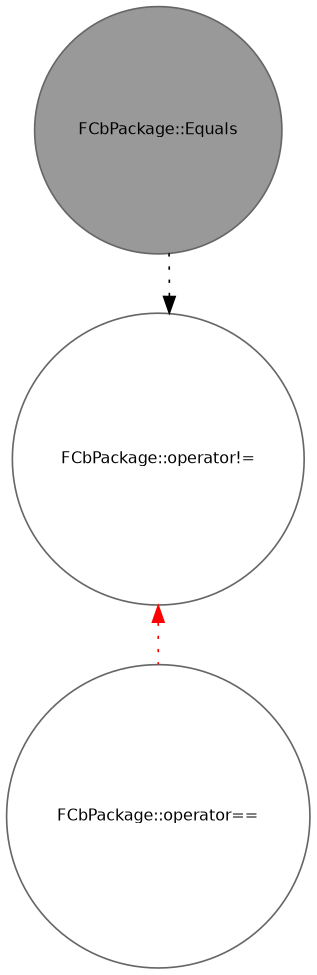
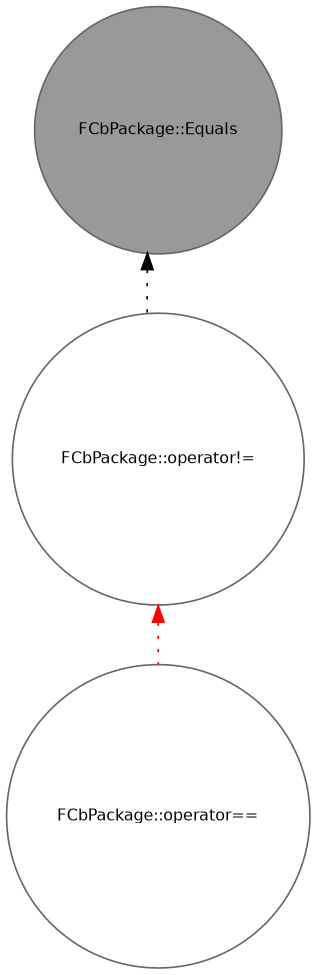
(169, 275) -> (147, 291)
